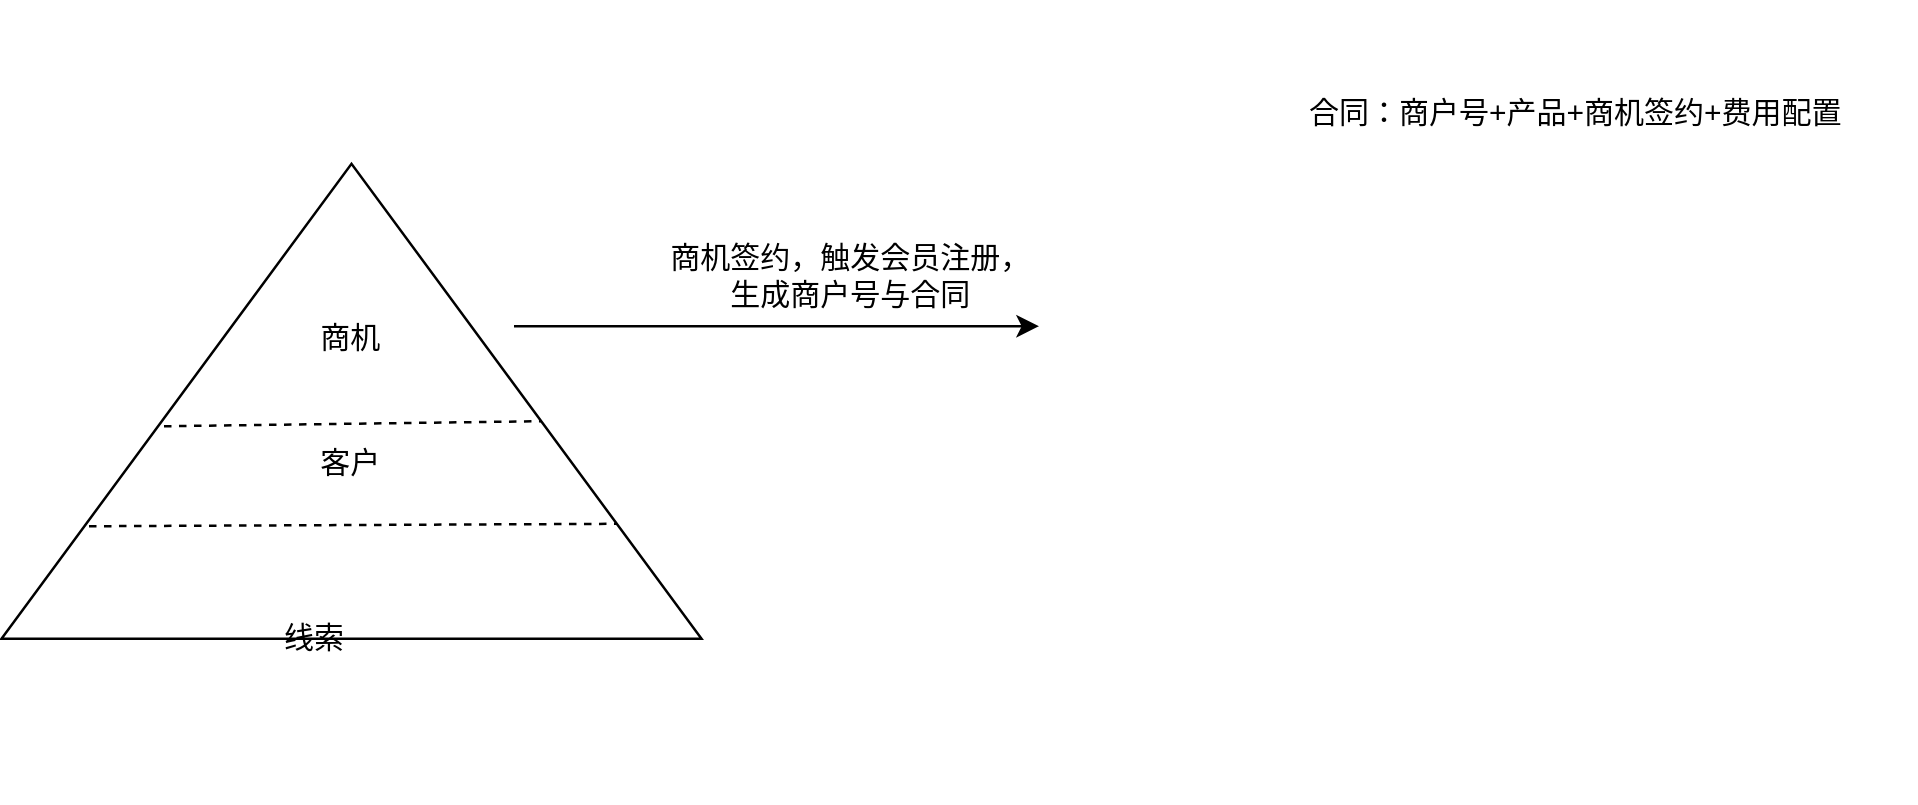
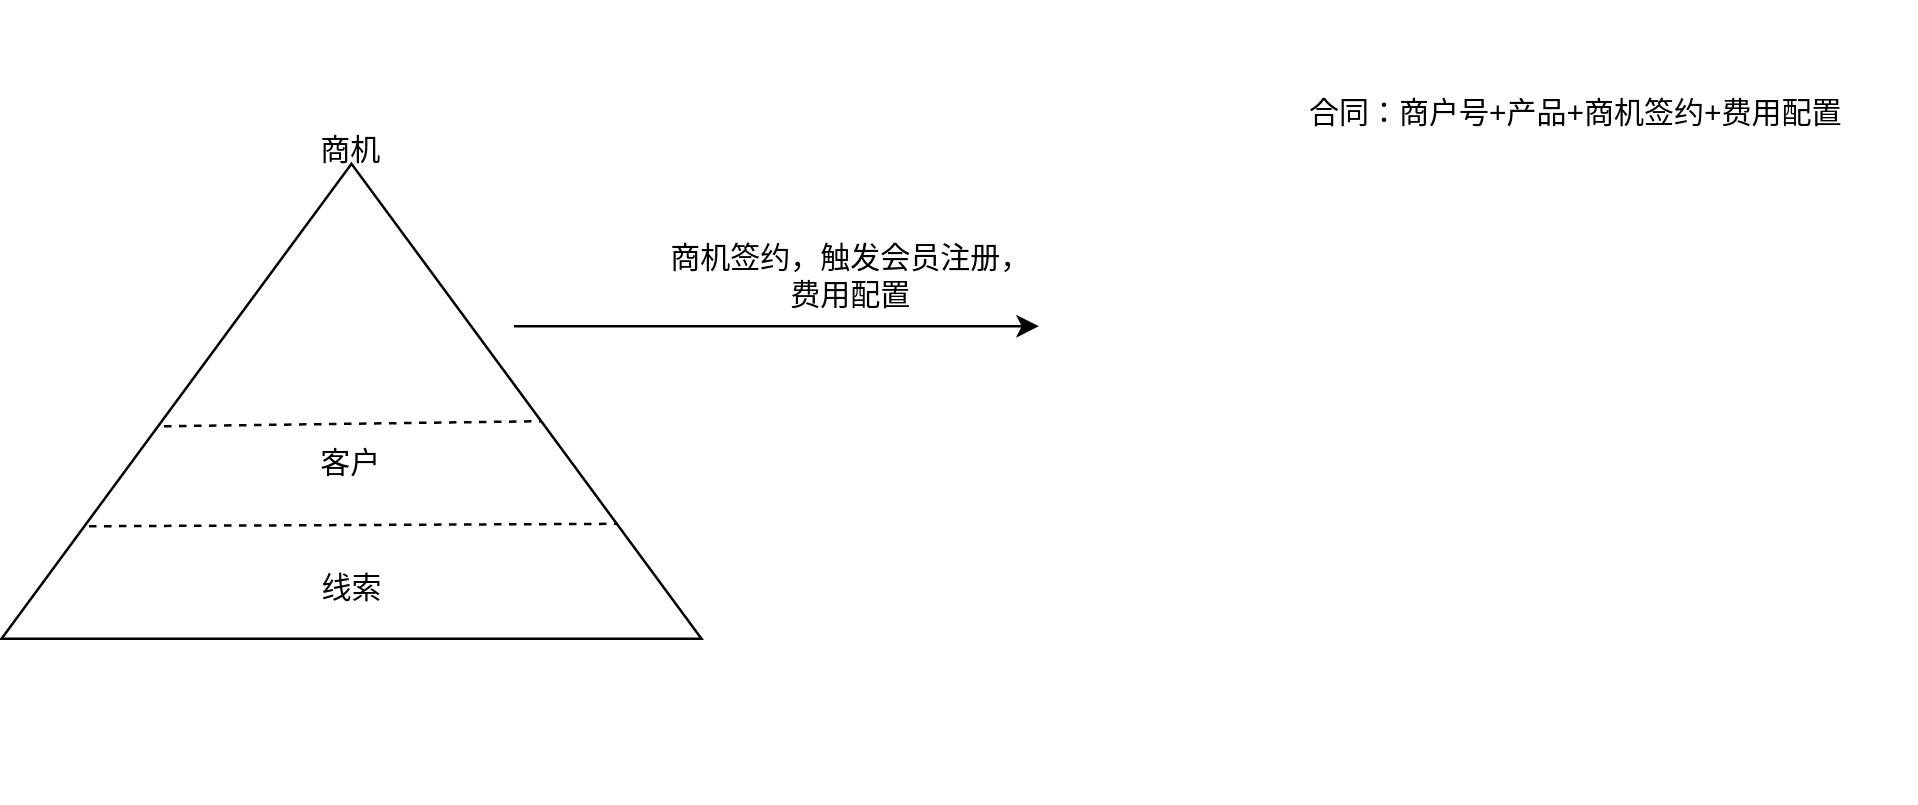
(851, 276) -> (851, 276)
(351, 339) -> (351, 151)
(314, 639) -> (351, 589)
